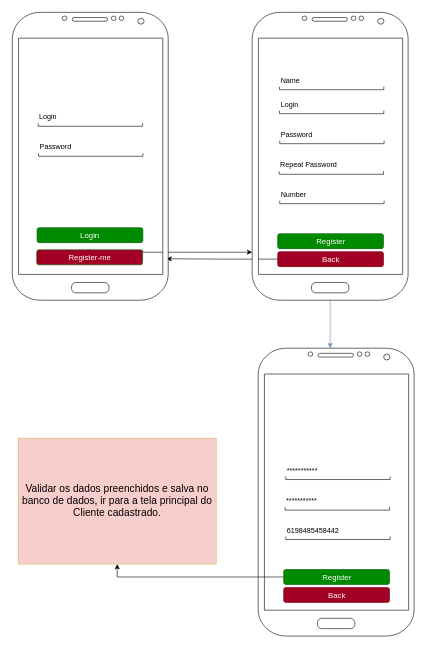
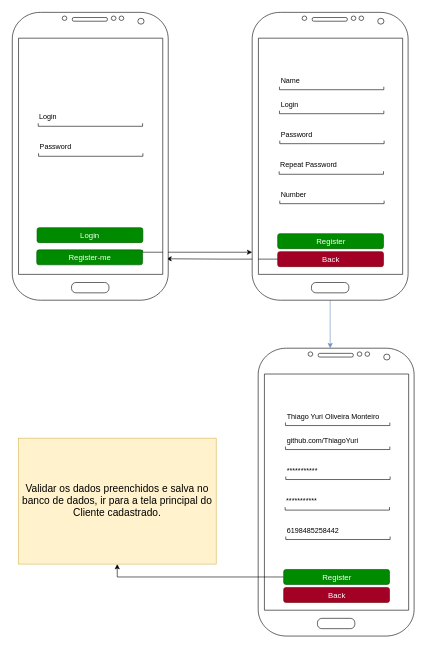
(90, 257) -> (90, 257)
none -> (338, 417)
none -> (338, 441)
(117, 501) -> (117, 501)
(313, 531) -> (313, 531)
